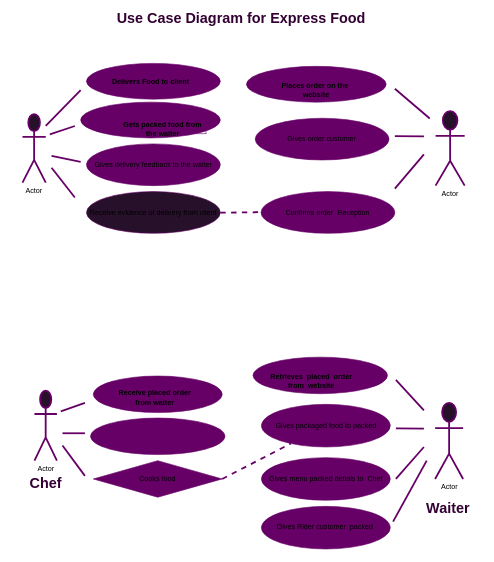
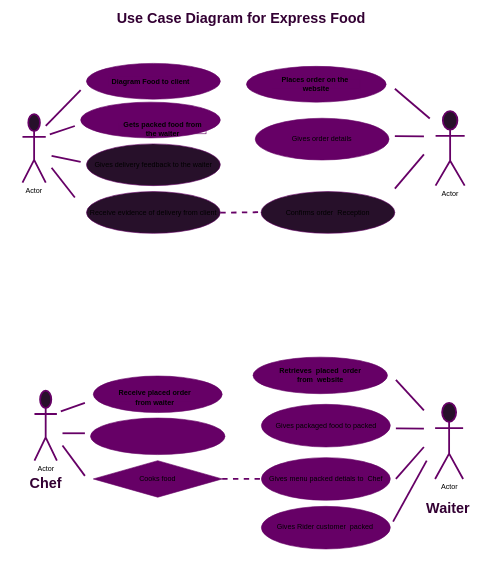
(151, 81) -> (151, 81)
(317, 90) -> (317, 84)
(322, 139) -> (322, 139)
(154, 165) -> (154, 165)
(328, 213) -> (328, 213)
(312, 381) -> (321, 375)
(256, 462) -> (242, 479)
